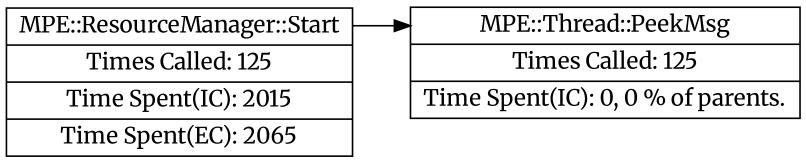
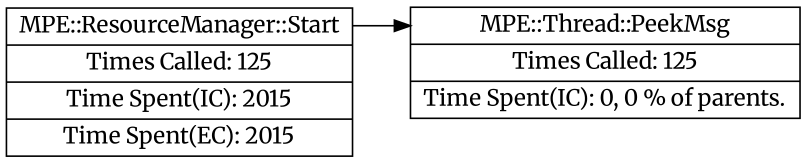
(179, 137) -> (179, 137)
